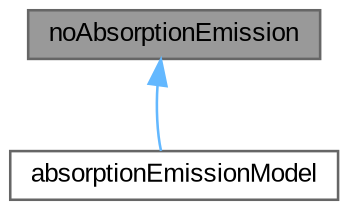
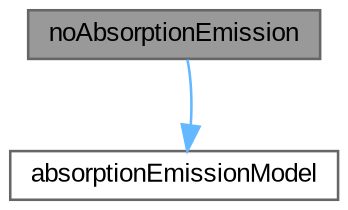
(157, 118) -> (191, 92)
